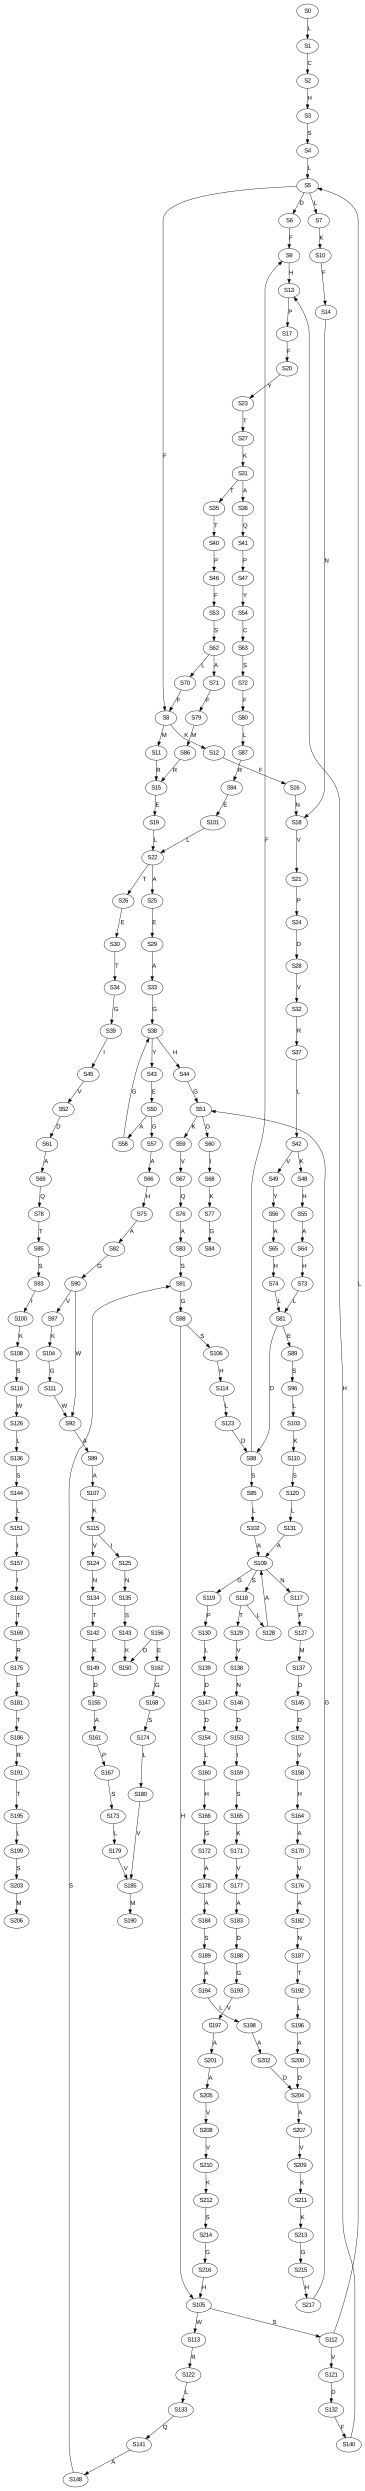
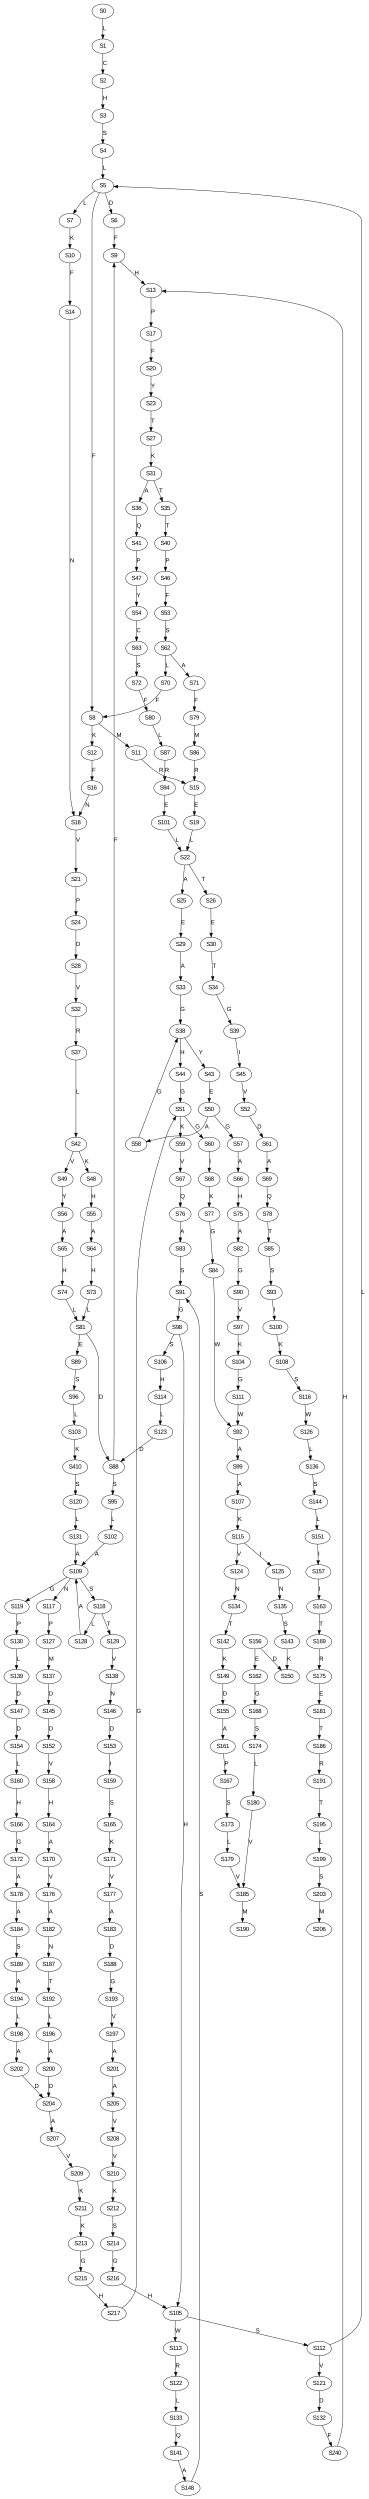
(76, 1352) -> (214, 1353)
(293, 1459) -> (75, 1467)
(349, 2445) -> (335, 2453)
